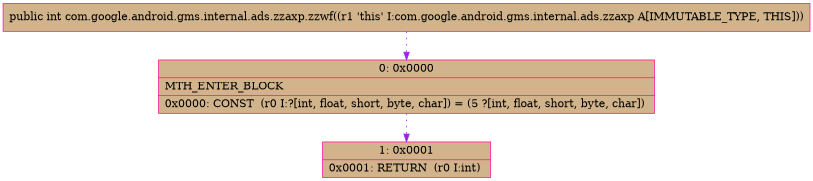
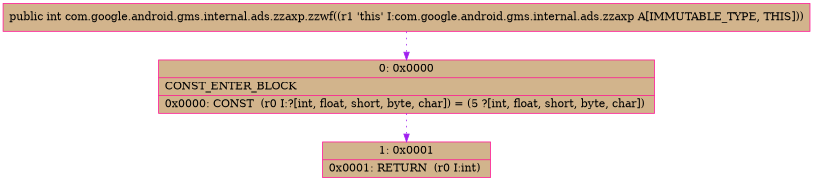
(224, 86) -> (231, 86)
